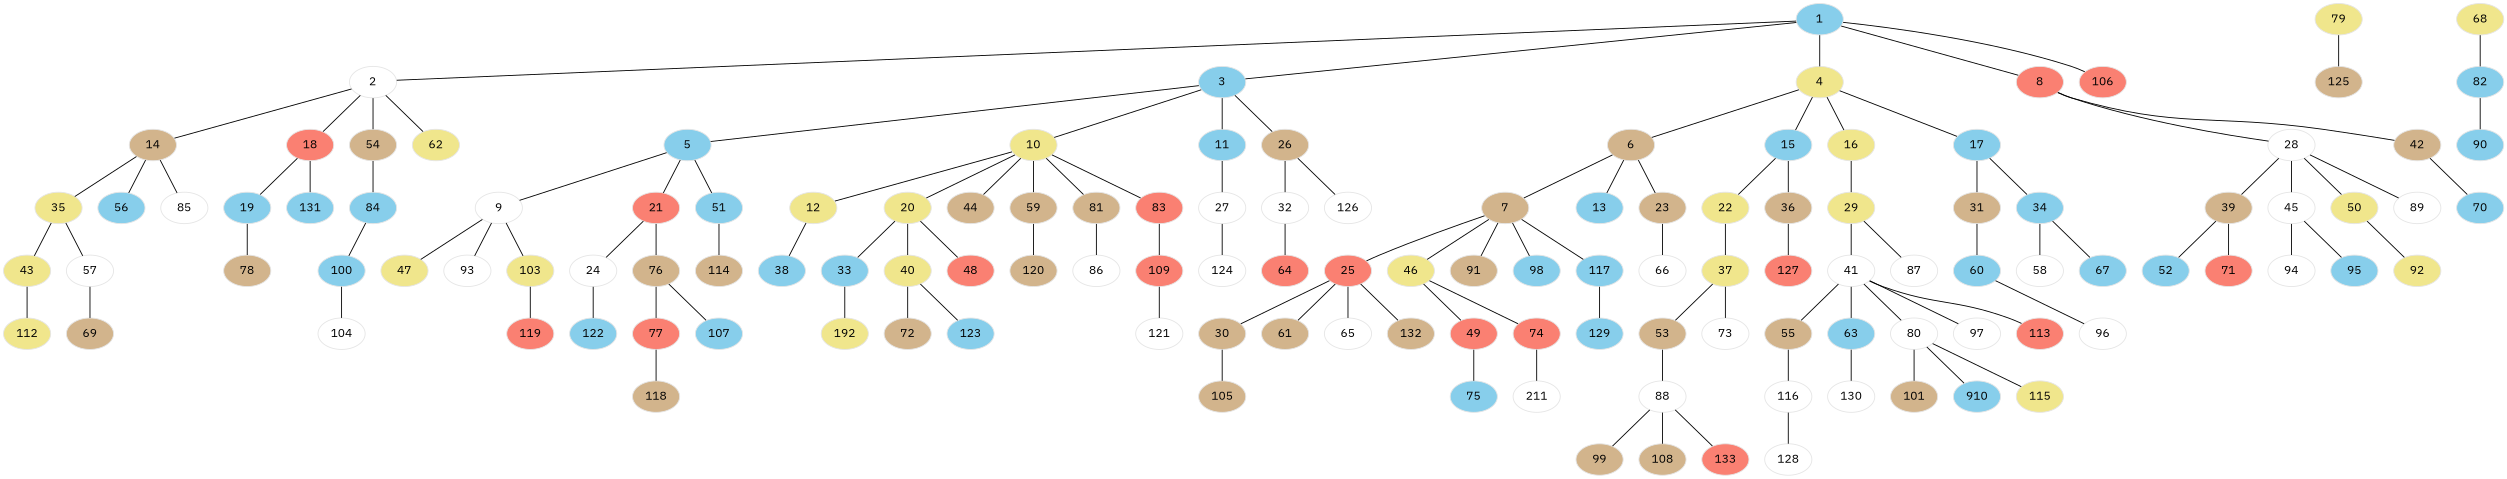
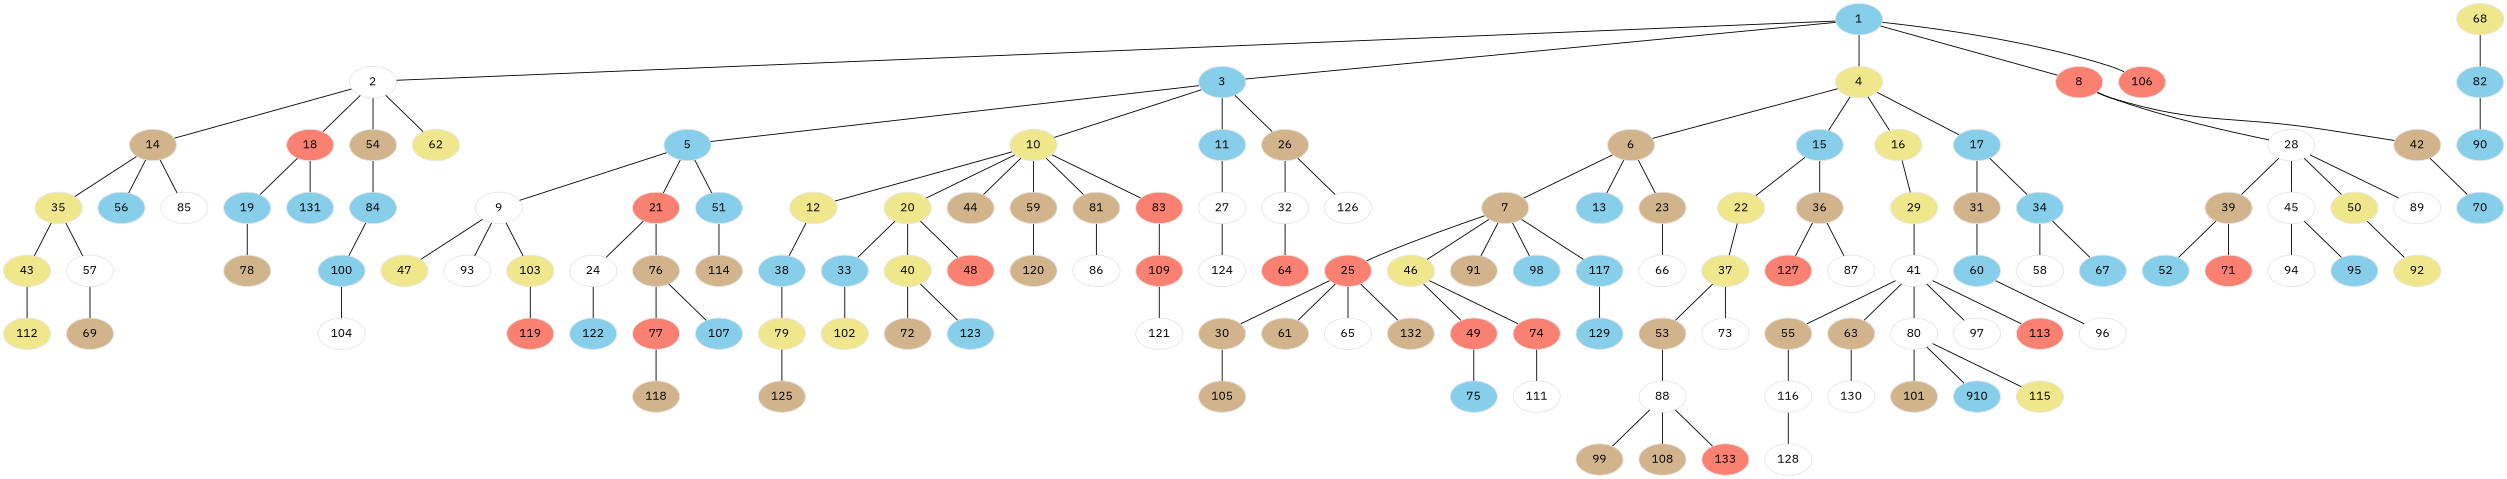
(1883, 239) -> (1835, 239)
none -> (782, 302)
(845, 334) -> (845, 334)
(1851, 334) -> (1851, 334)
(1537, 397) -> (1537, 397)
